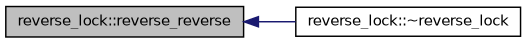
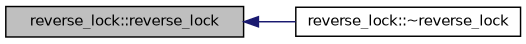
(125, 22) -> (125, 22)
